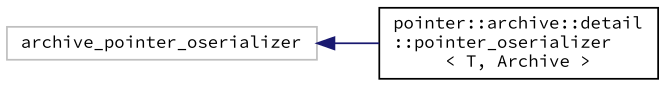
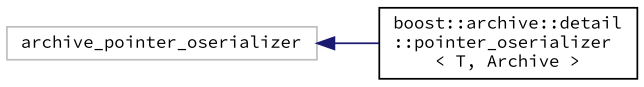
(519, 43) -> (508, 43)
